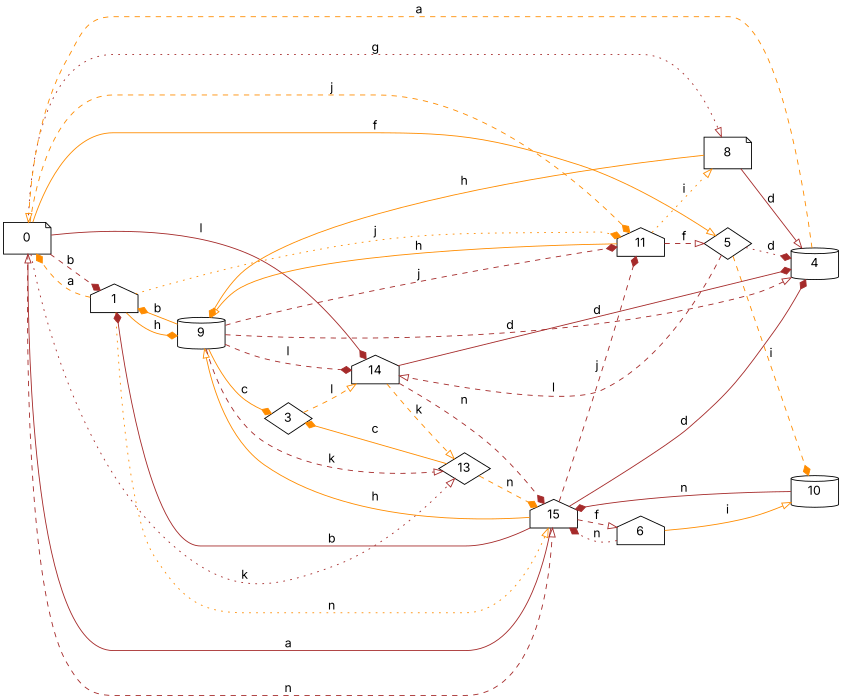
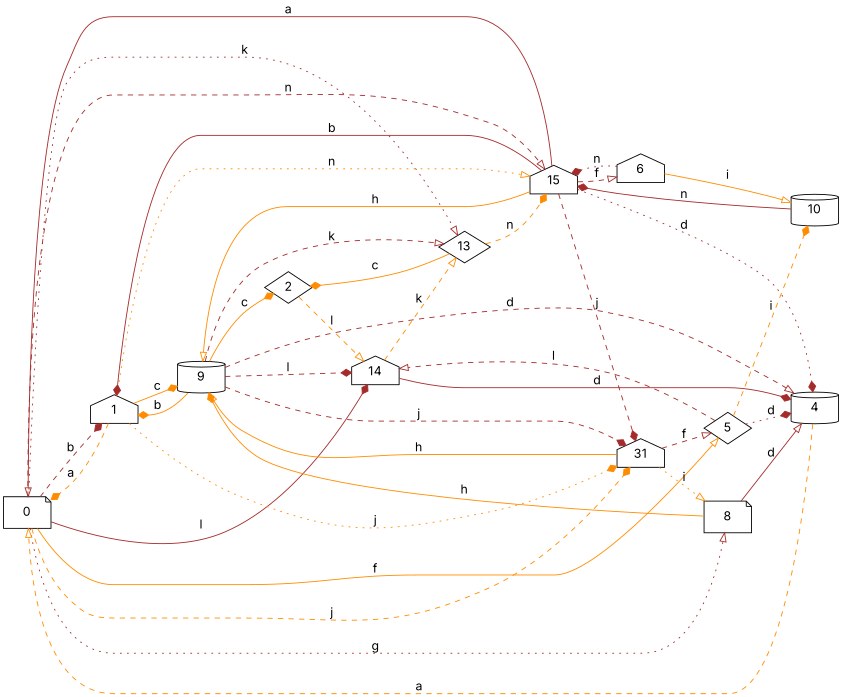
(641, 244) -> (641, 455)
(158, 326) -> (158, 386)
(702, 416) -> (726, 253)
(288, 418) -> (288, 287)
(474, 432) -> none
